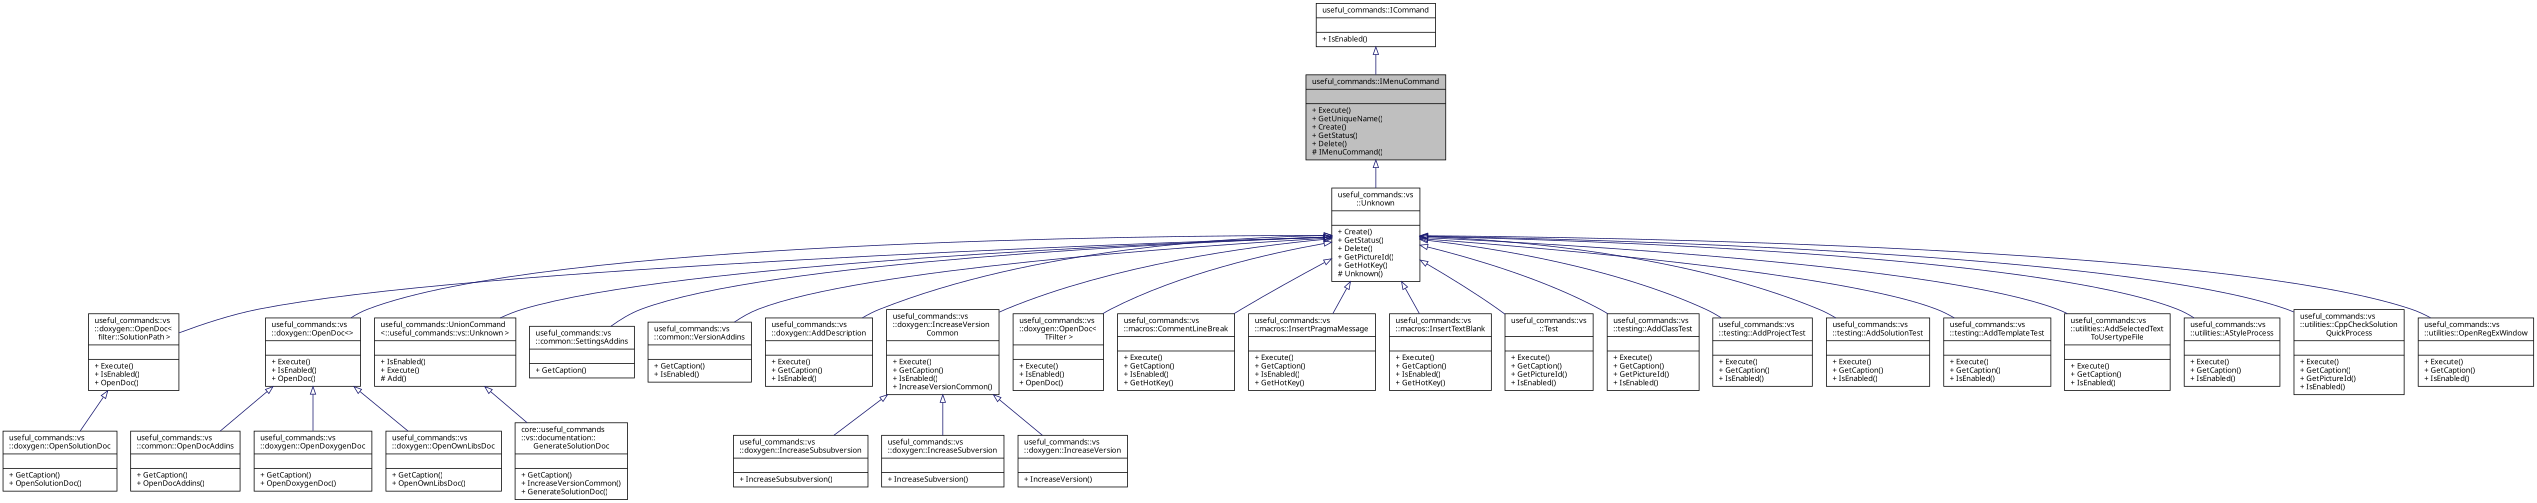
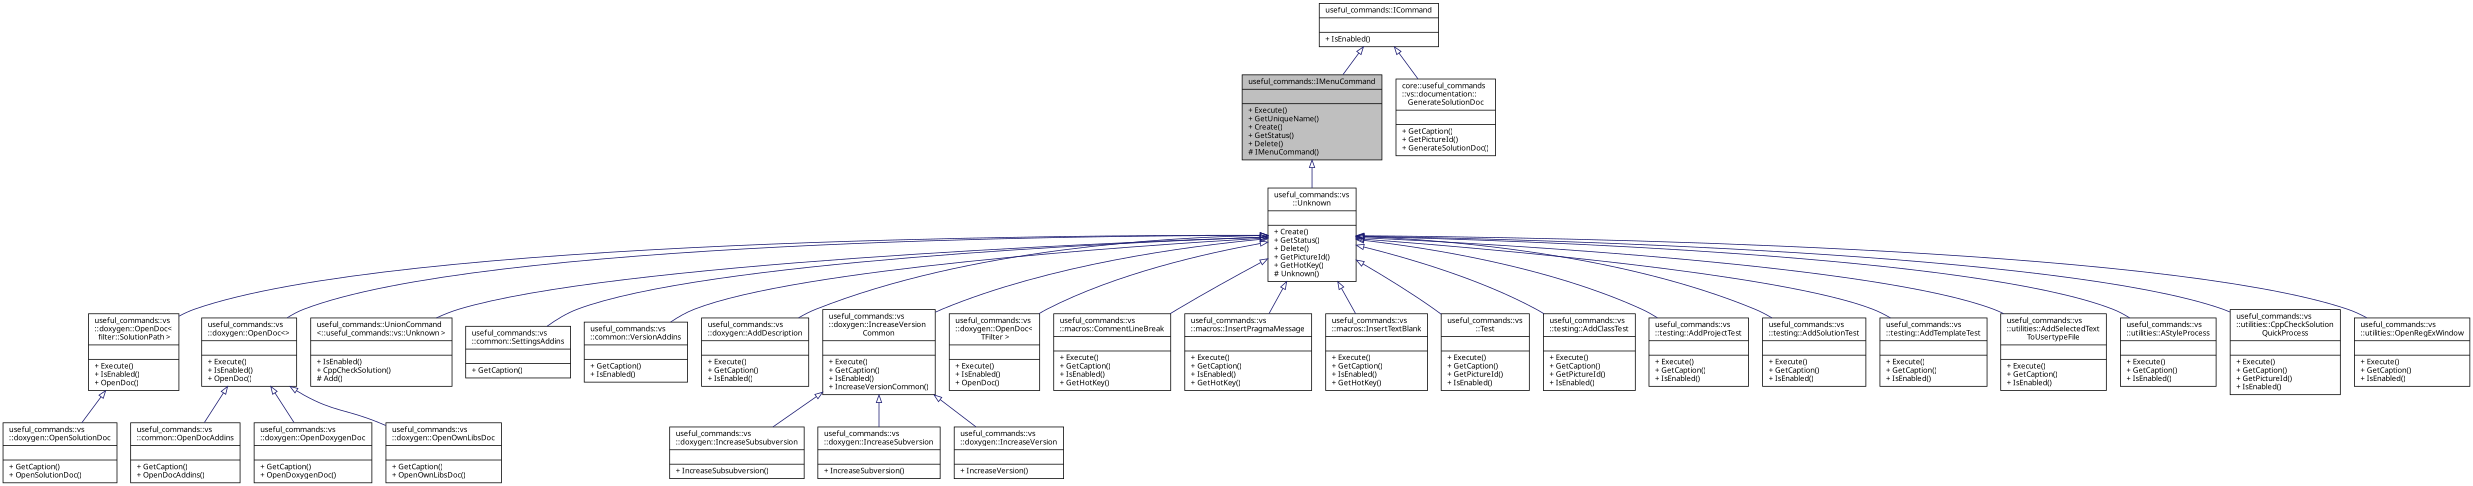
(400, 370) -> (354, 370)
(509, 407) -> (1409, 66)
(571, 484) -> (1430, 140)
